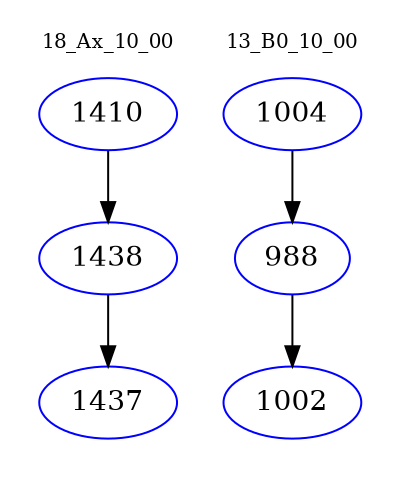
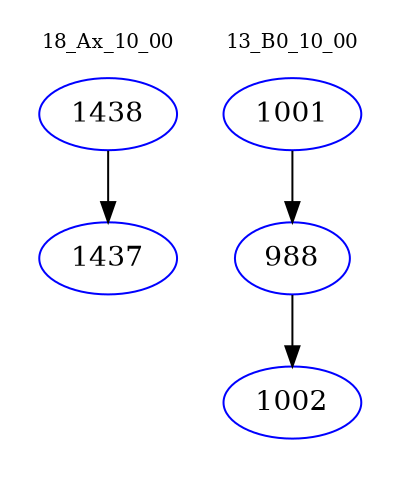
(108, 114) -> none
(292, 114) -> (292, 114)
